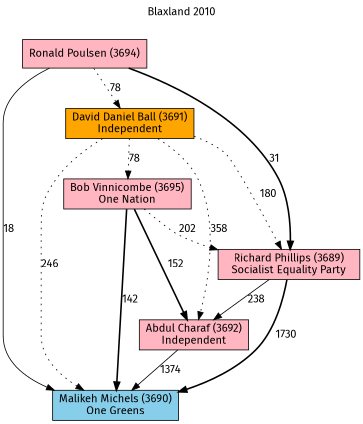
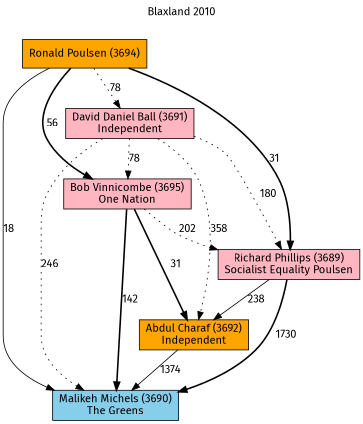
(85, 54) -> (85, 54)
(130, 124) -> (130, 124)
none -> (43, 126)
(176, 264) -> (176, 264)
(289, 264) -> (289, 264)
(194, 335) -> (194, 335)
(116, 405) -> (116, 405)
